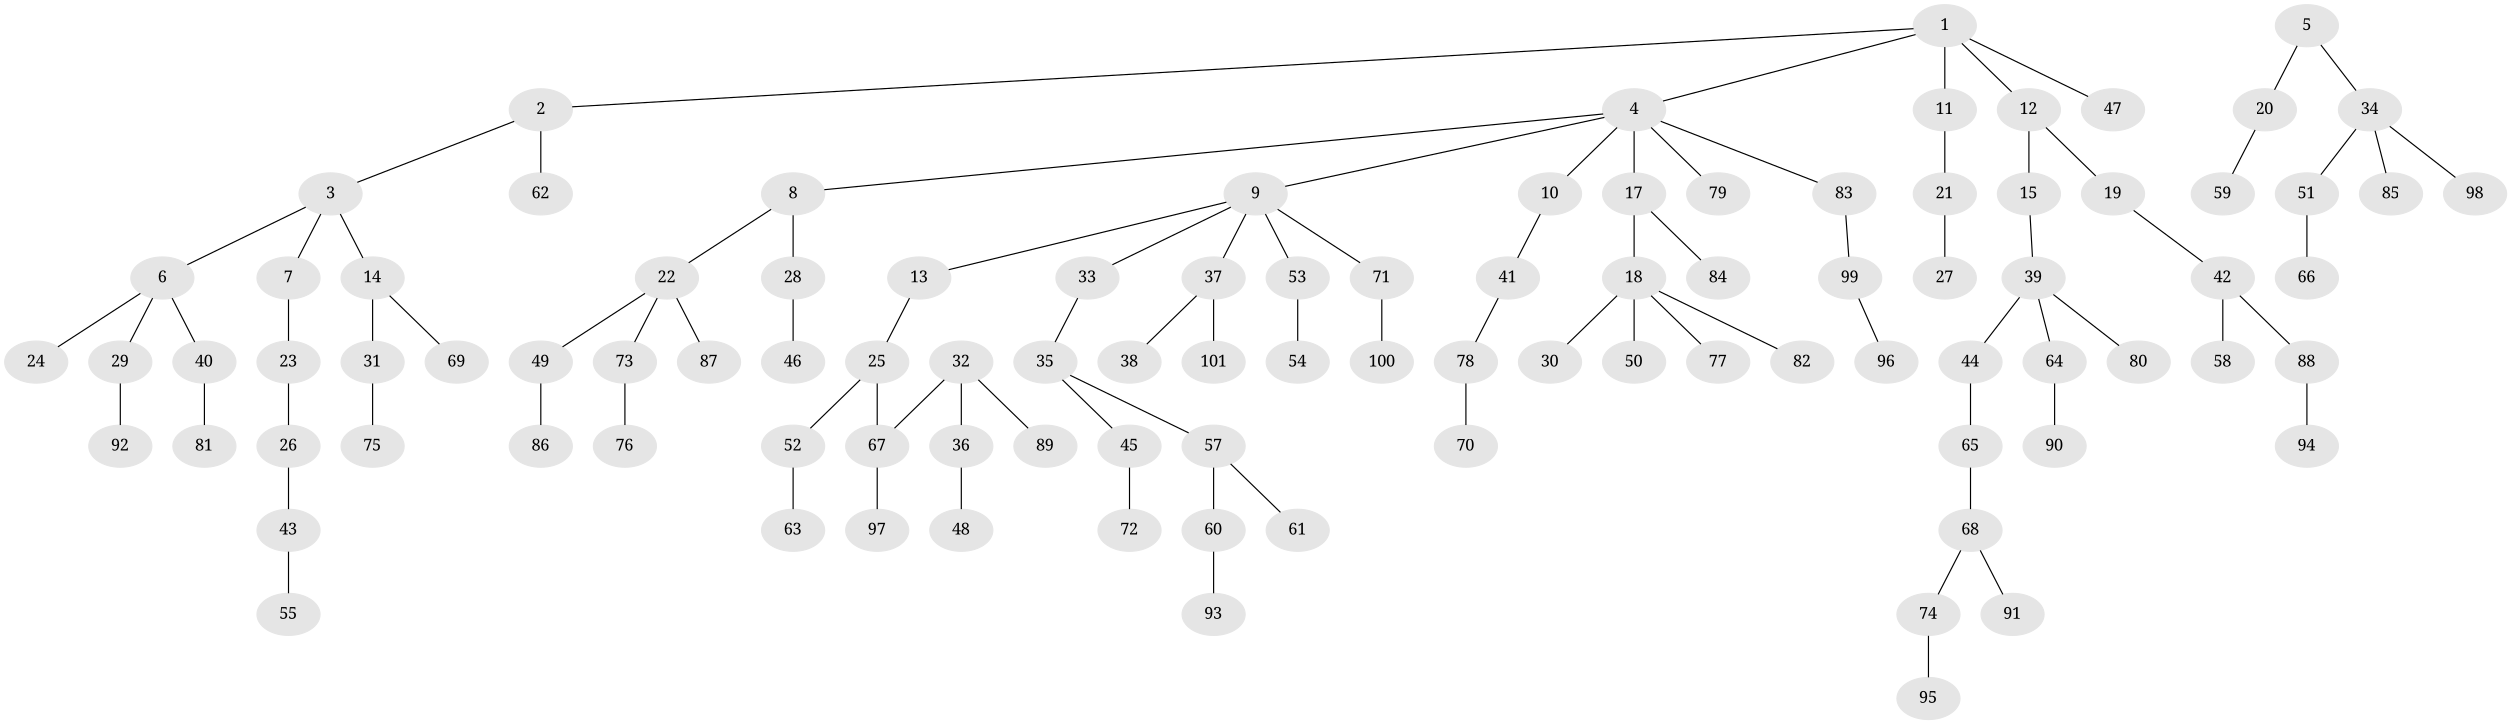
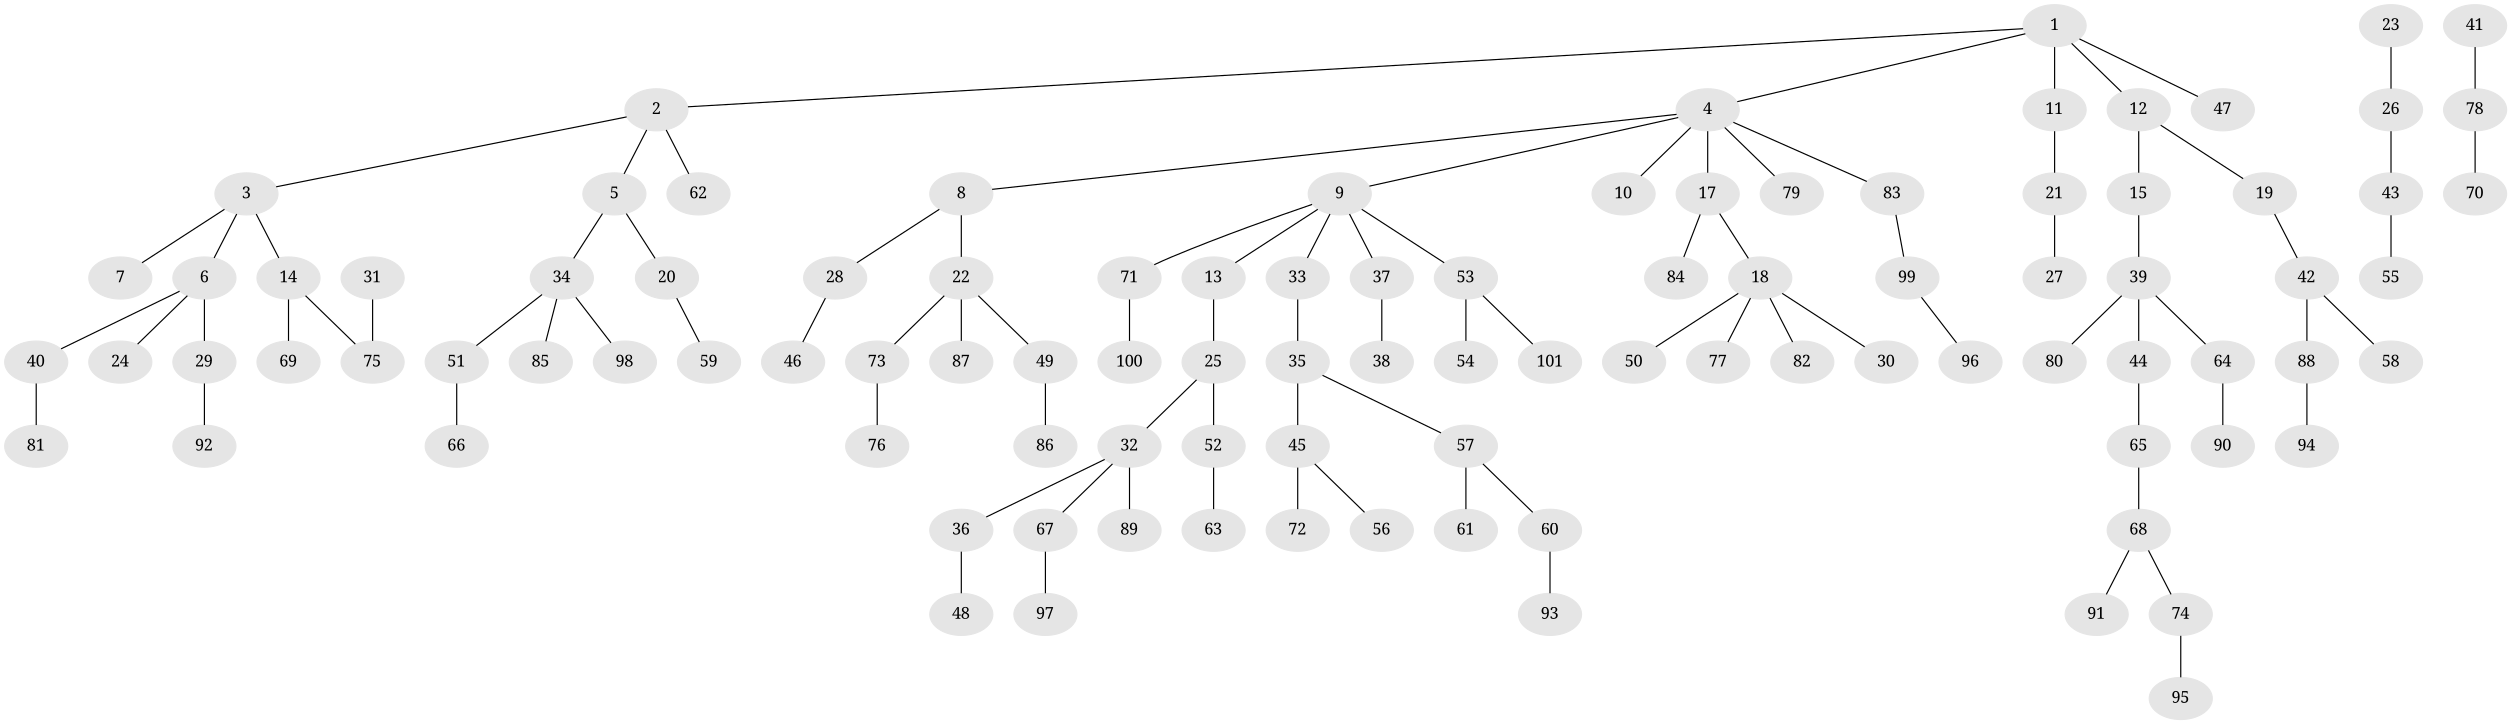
none -> (635, 152)
(1529, 236) -> none
(289, 320) -> none
(373, 320) -> (330, 320)
(1214, 320) -> (1508, 320)
(877, 404) -> (1172, 404)
none -> (1382, 530)
